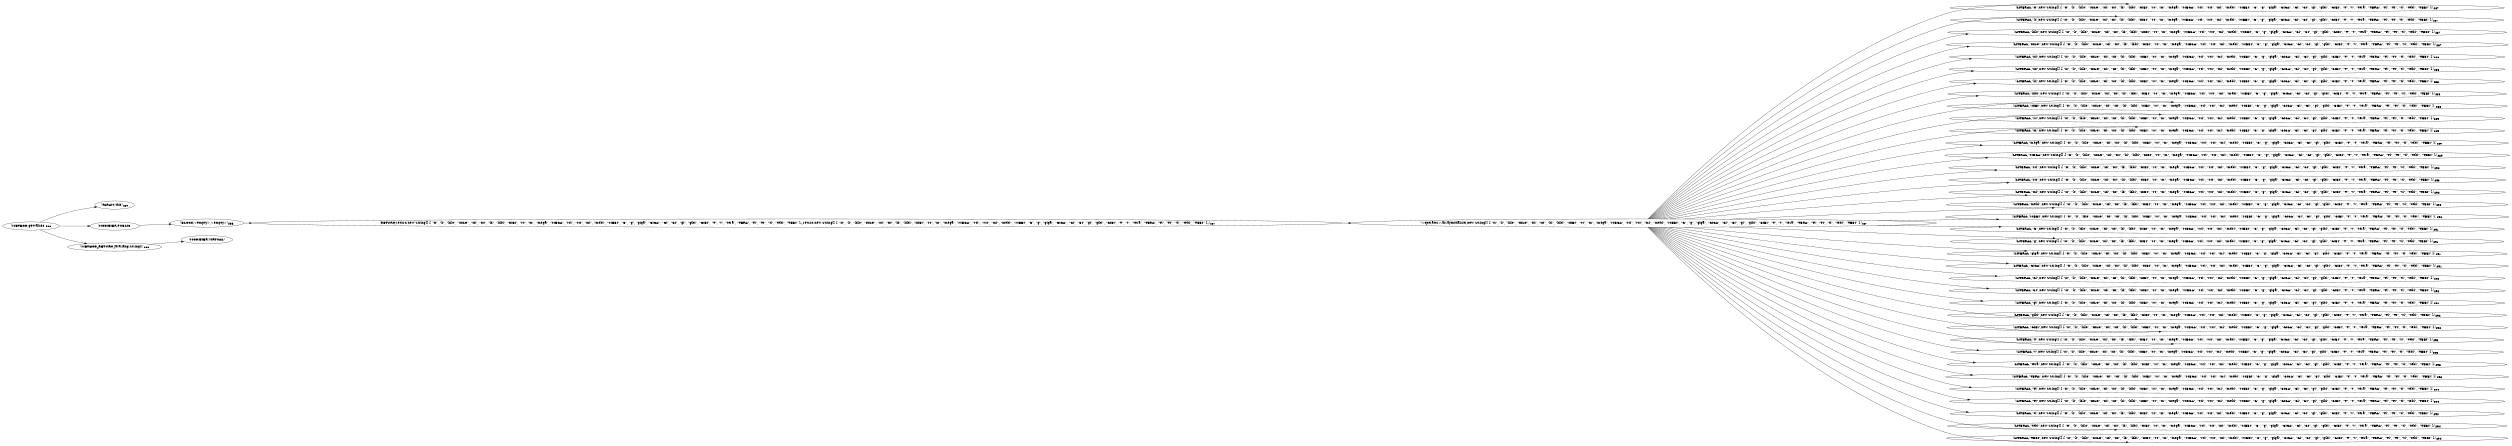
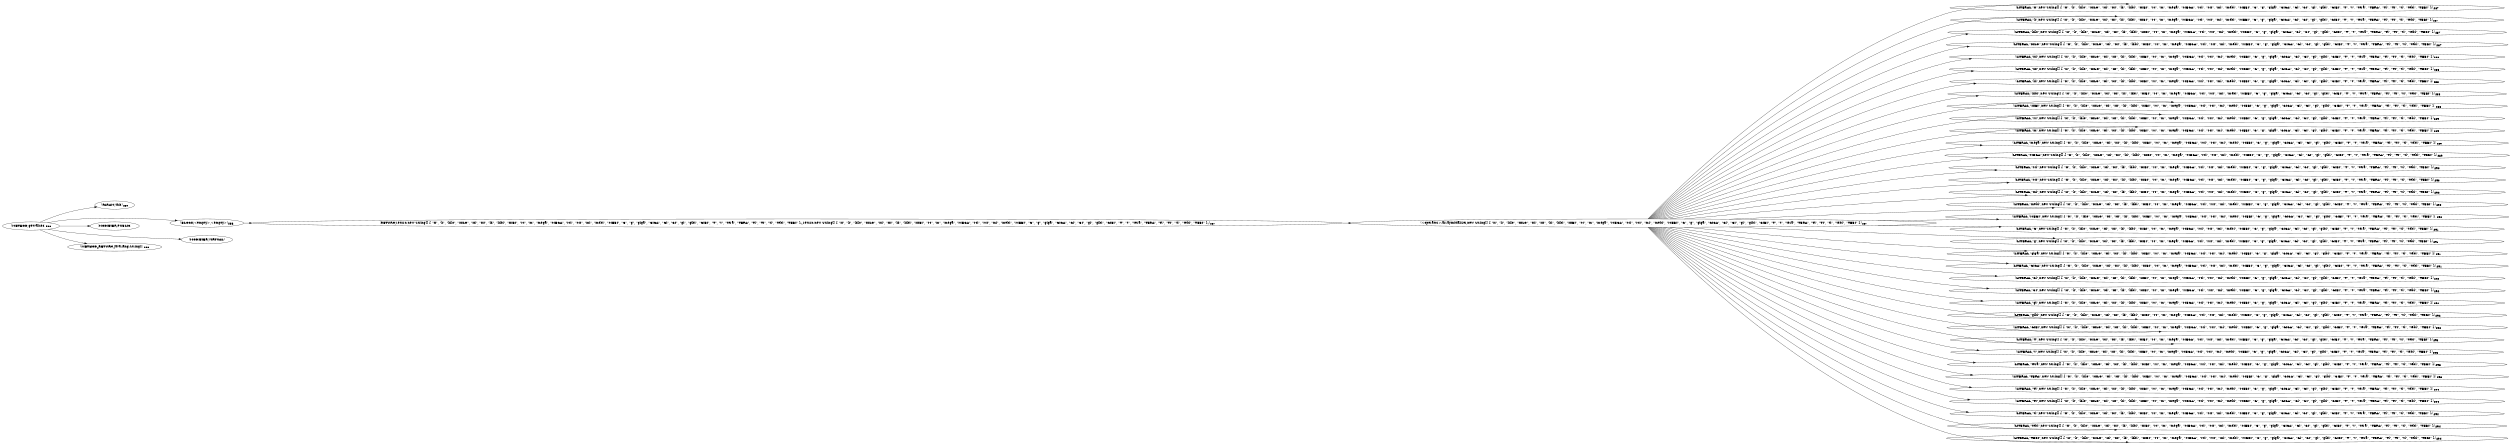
(154, 225) -> (111, 218)
(165, 243) -> (113, 236)
